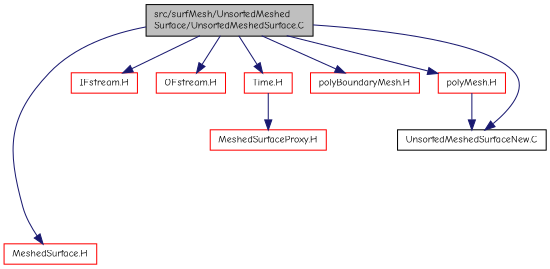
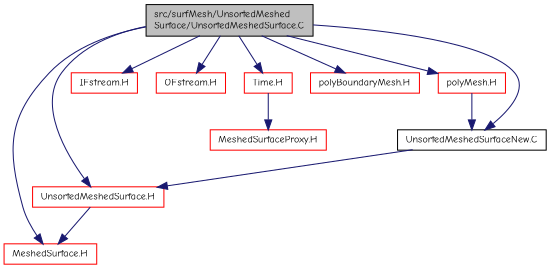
none -> (98, 197)
